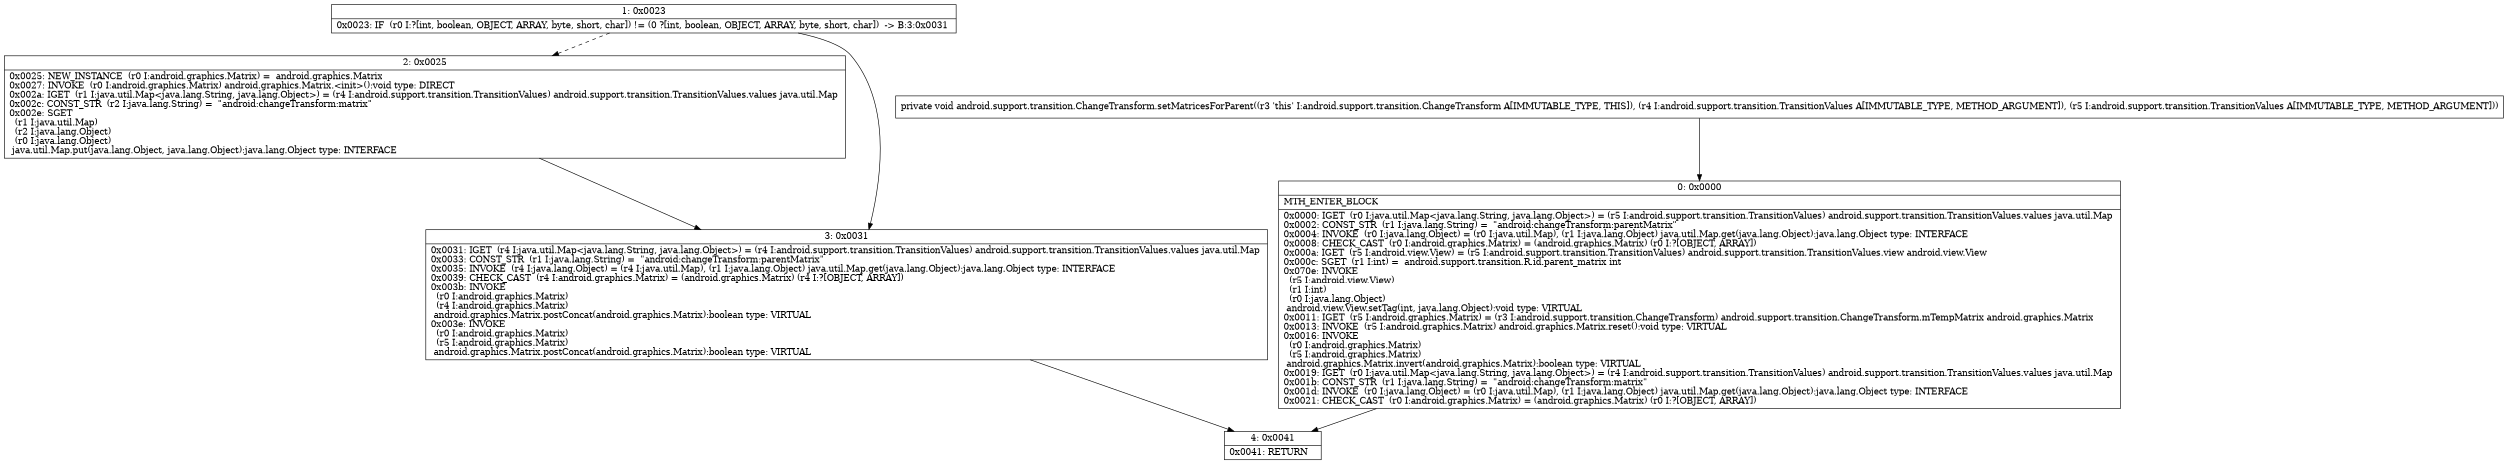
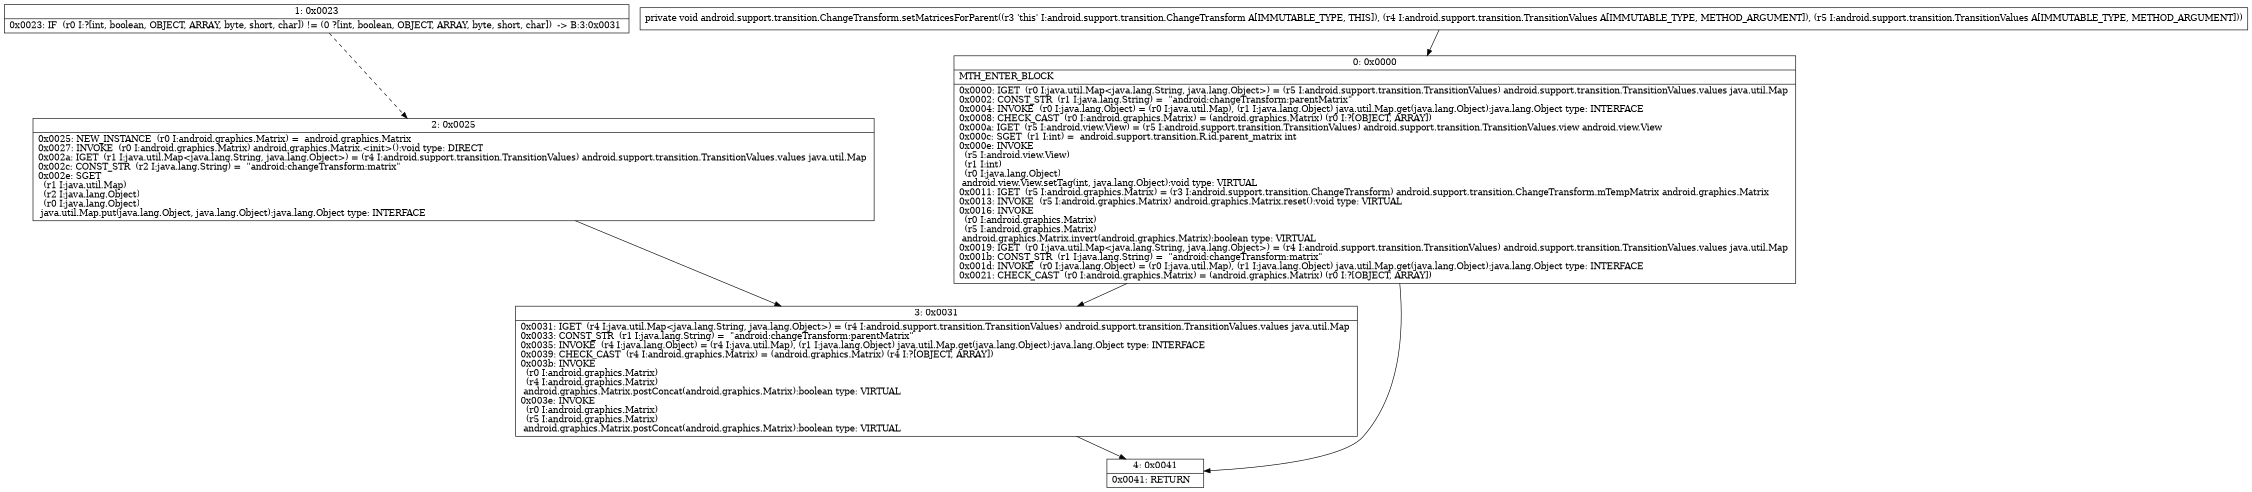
(876, 108) -> (1105, 293)
(1324, 272) -> (999, 146)
